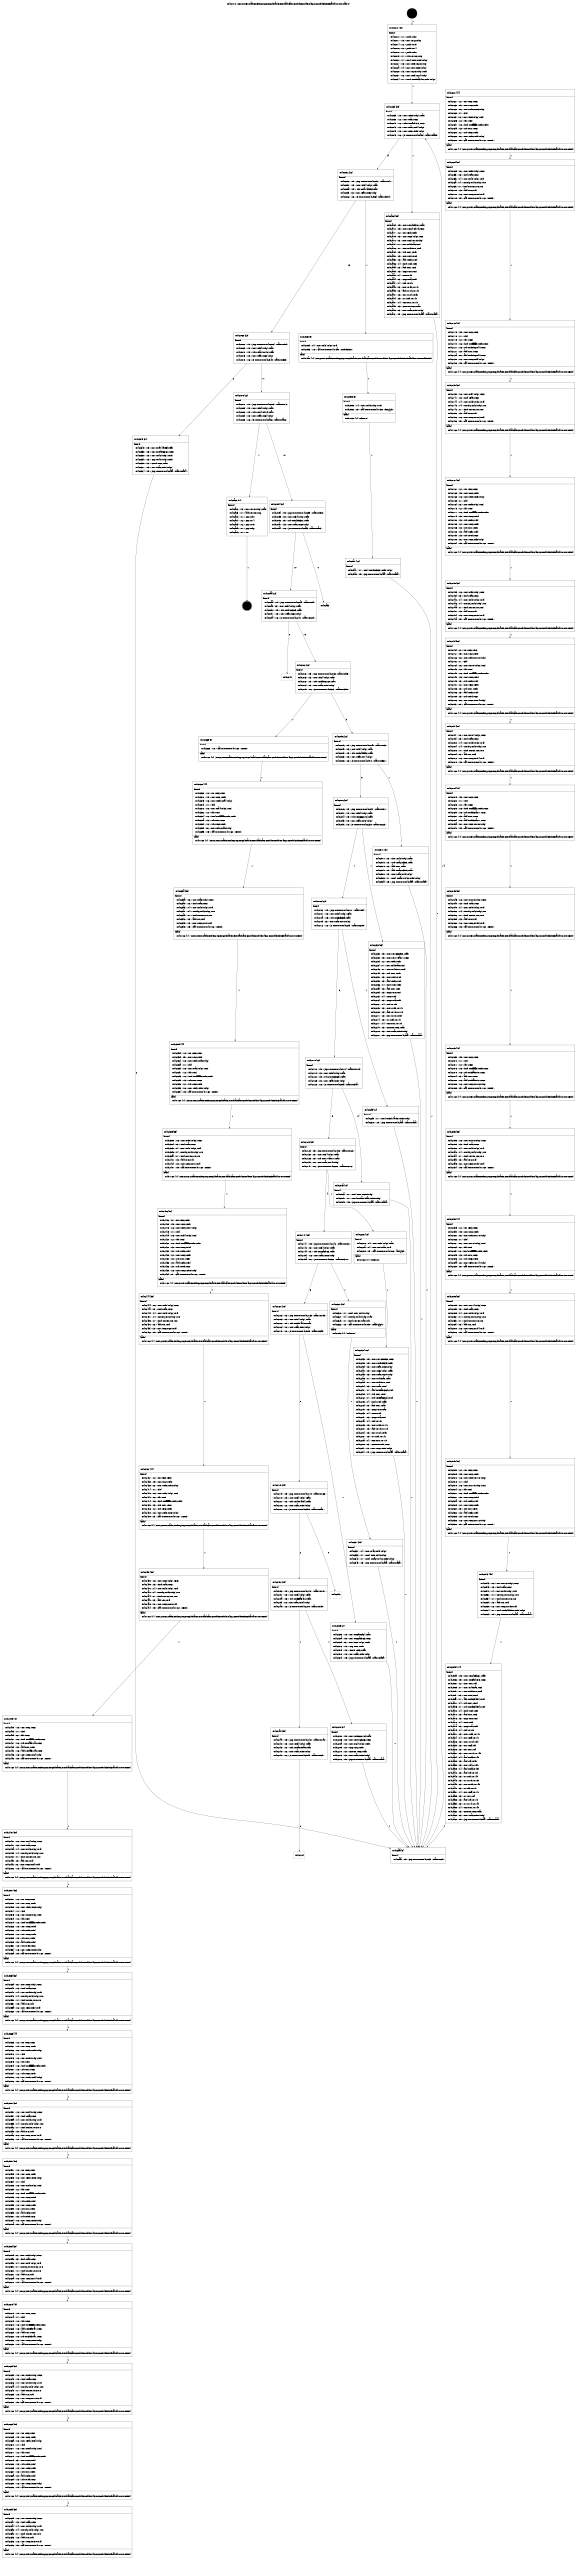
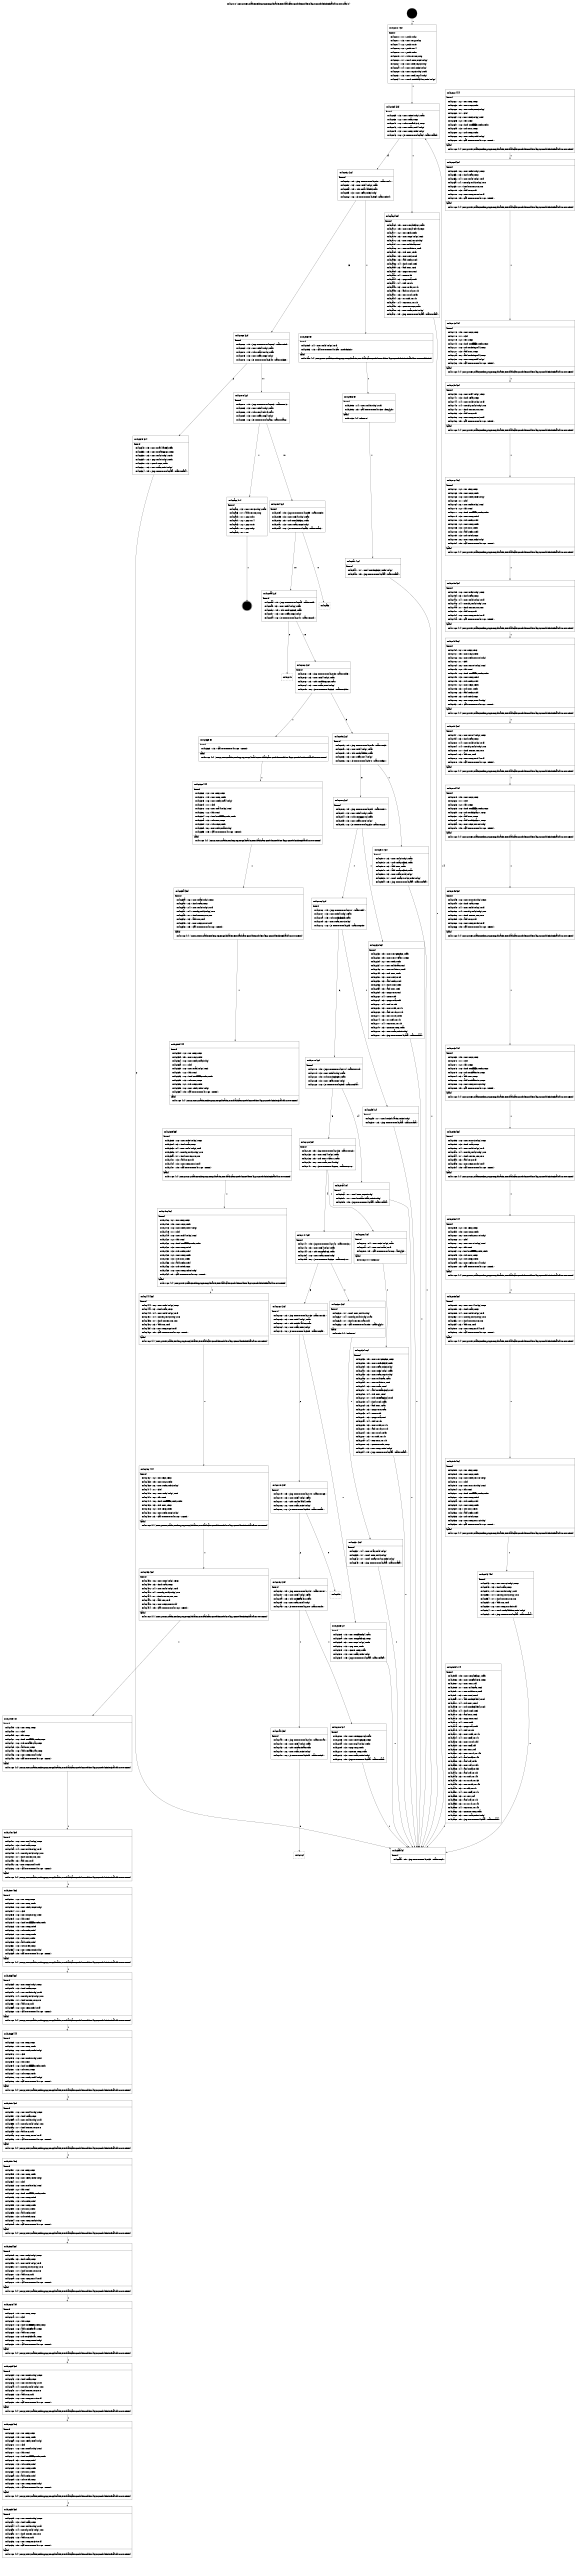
(230, 1116) -> none
(496, 1640) -> (527, 1754)
